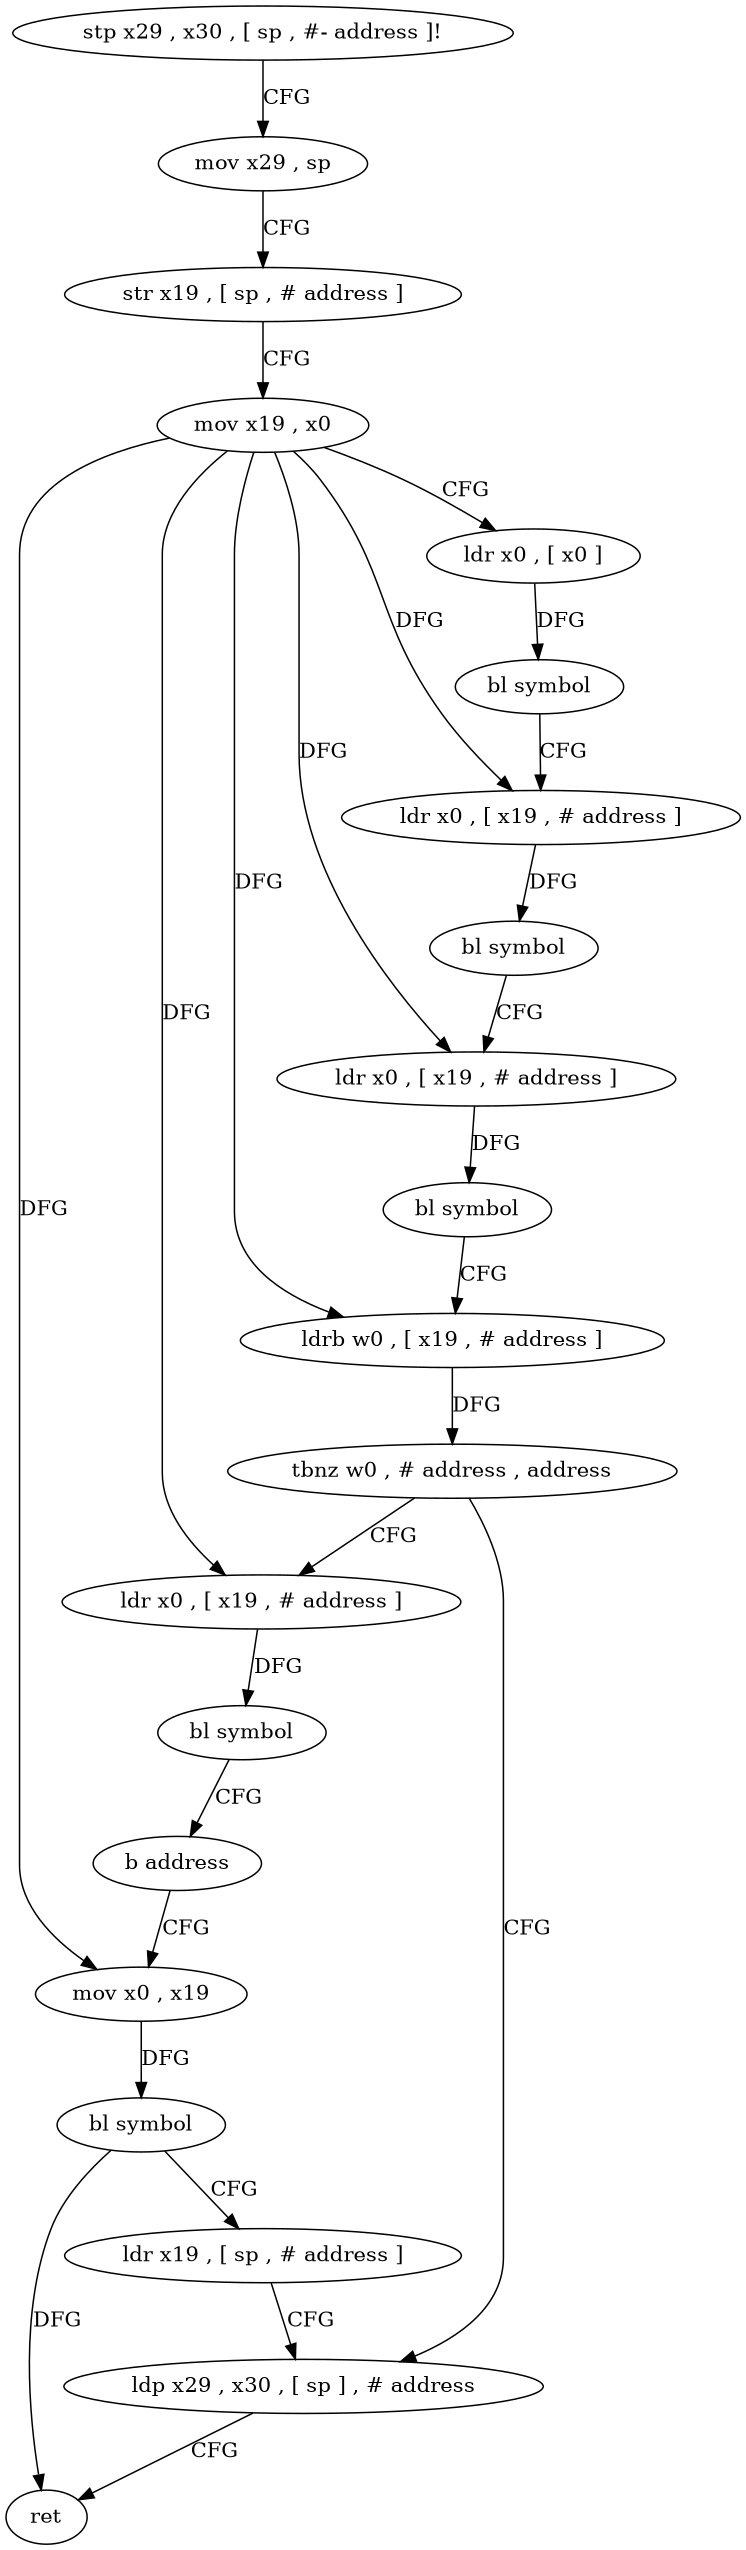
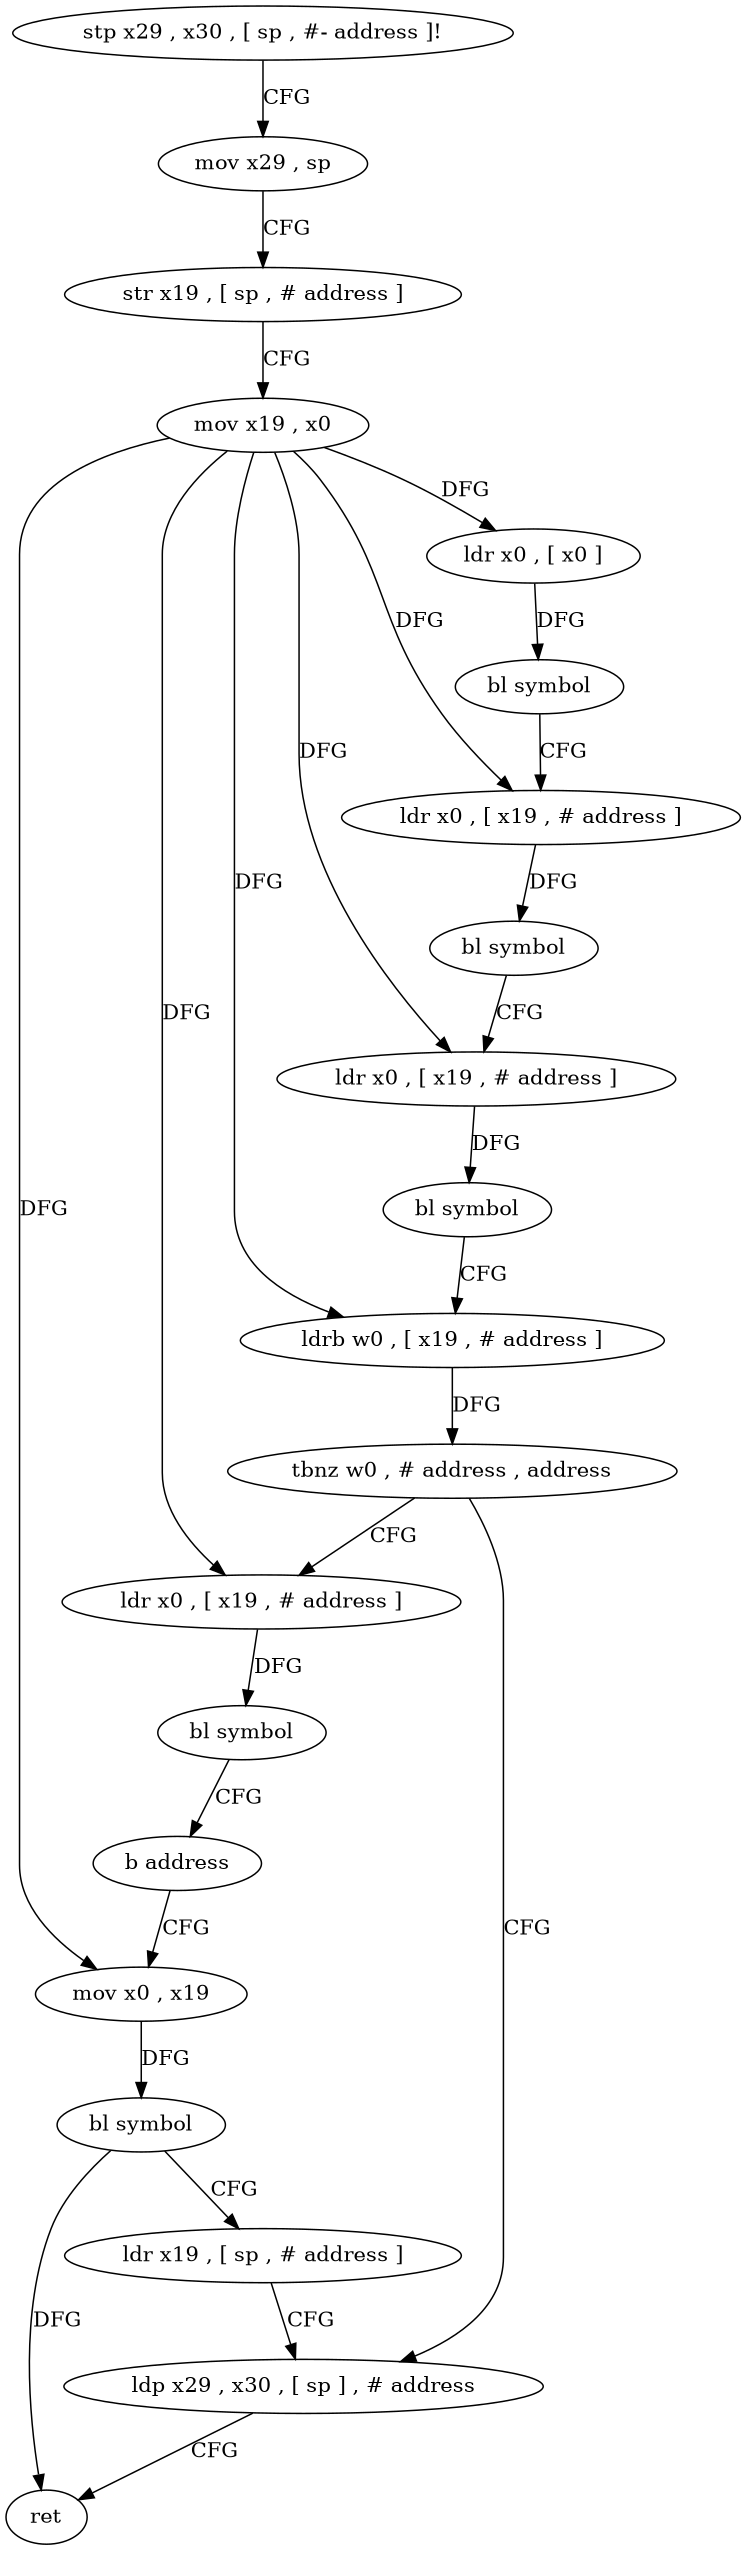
(466, 491) -> (466, 491)
